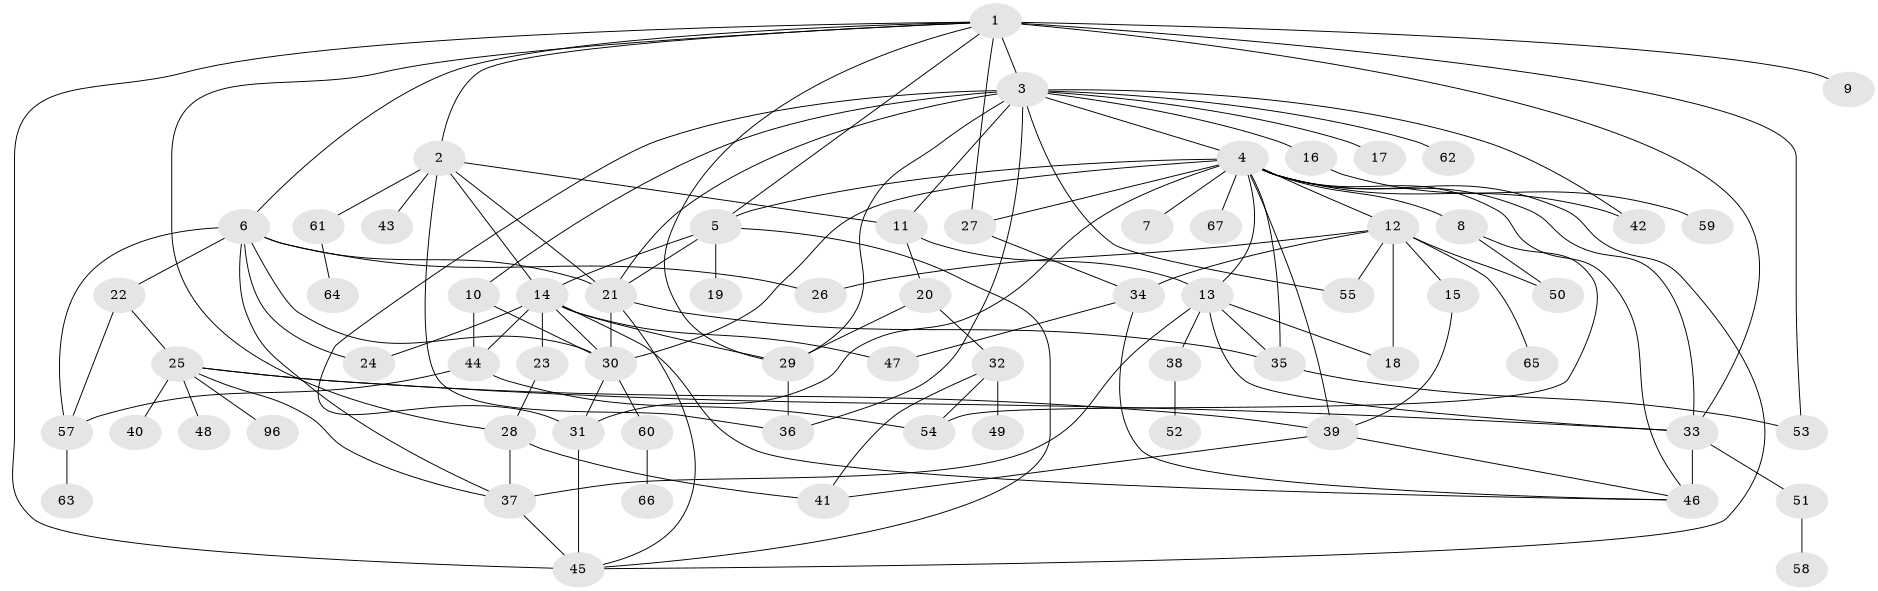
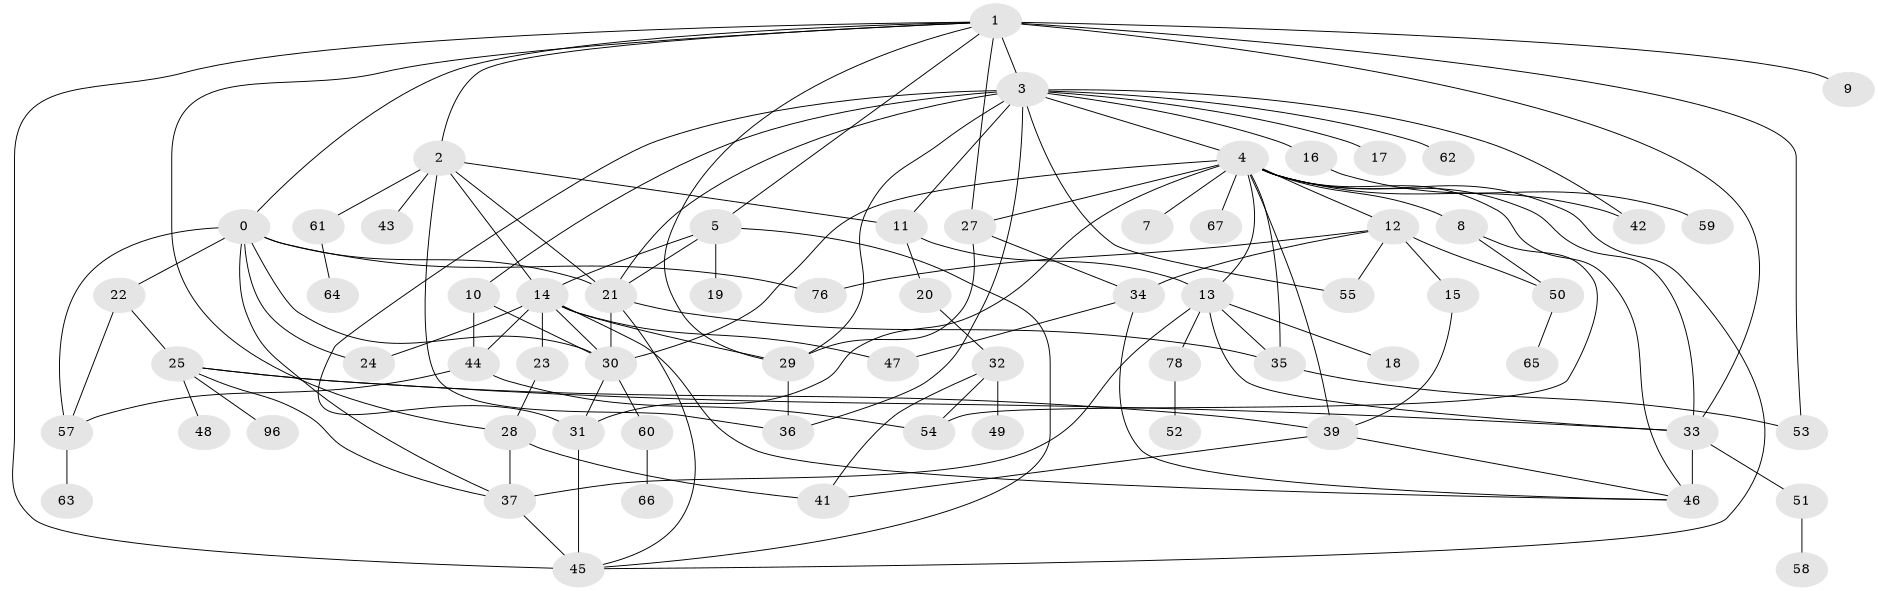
(987, 172) -> none
(244, 227) -> (244, 227)
(1486, 277) -> (1545, 329)
(821, 295) -> (821, 295)
(1393, 295) -> none
(847, 334) -> (923, 336)
(1175, 364) -> (1175, 364)
(136, 433) -> none
